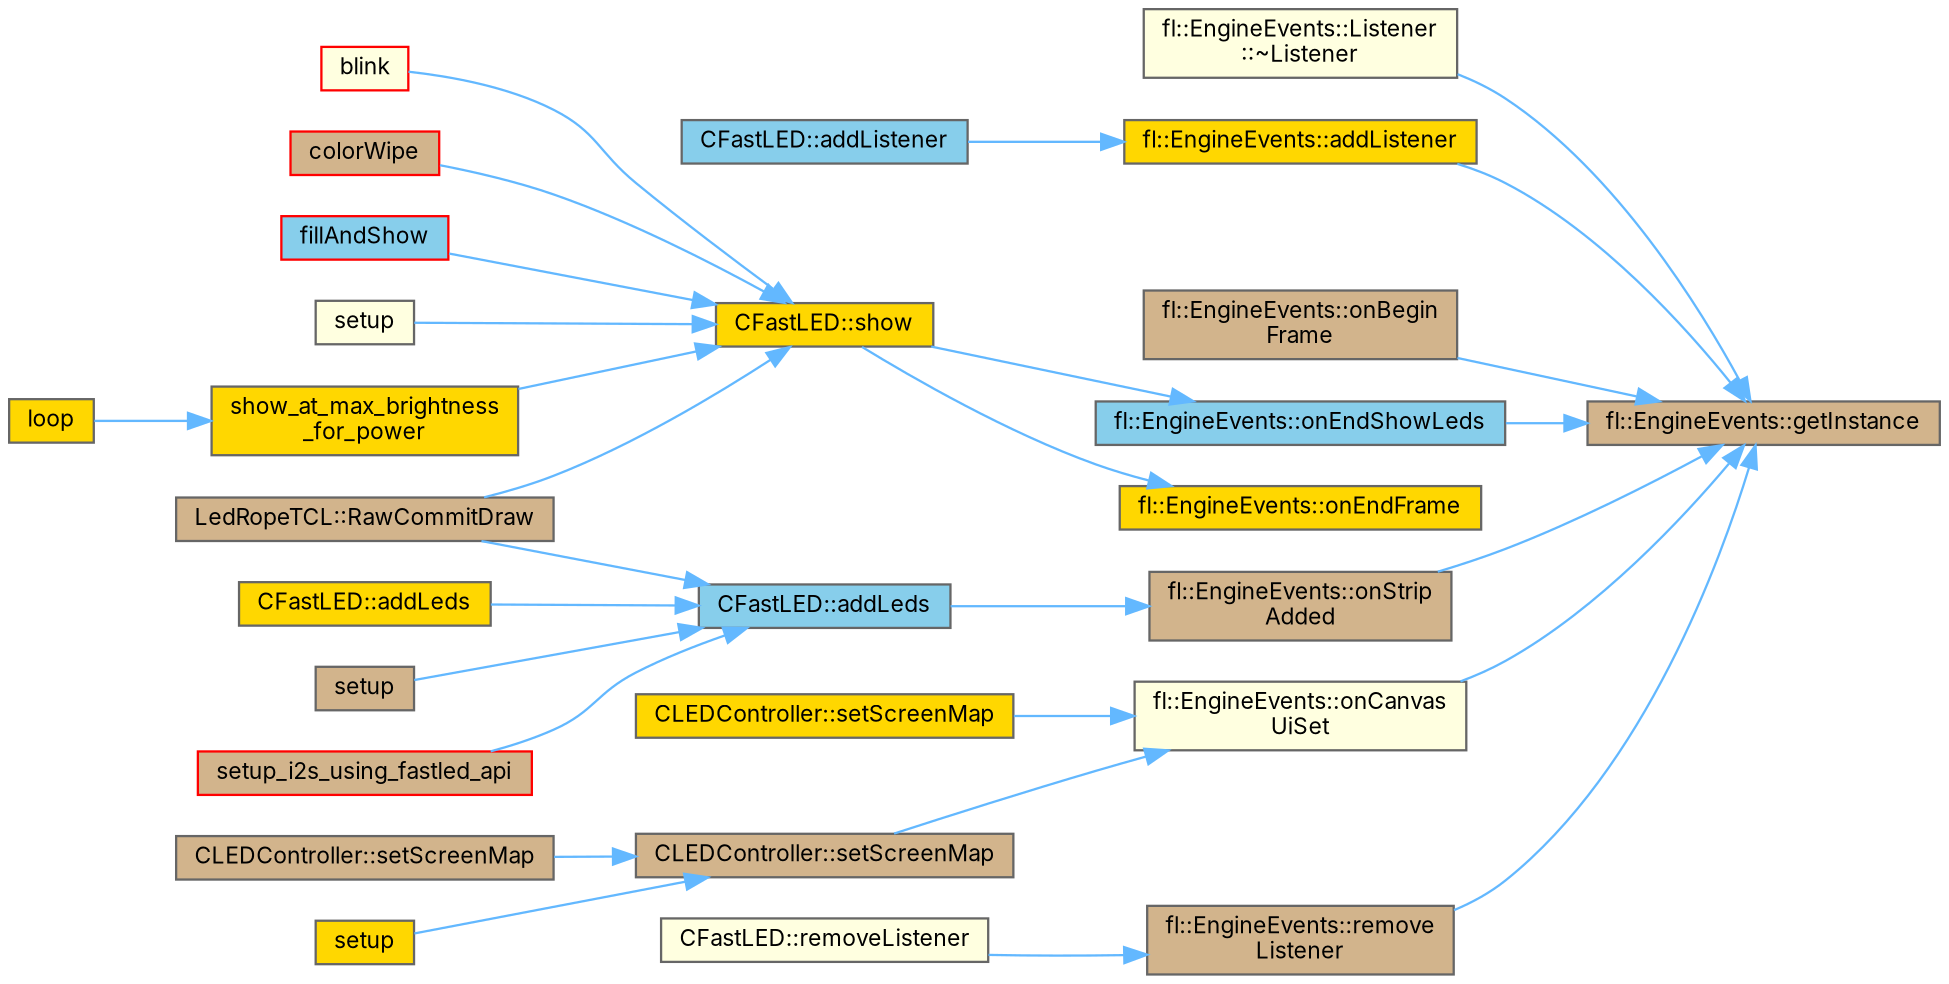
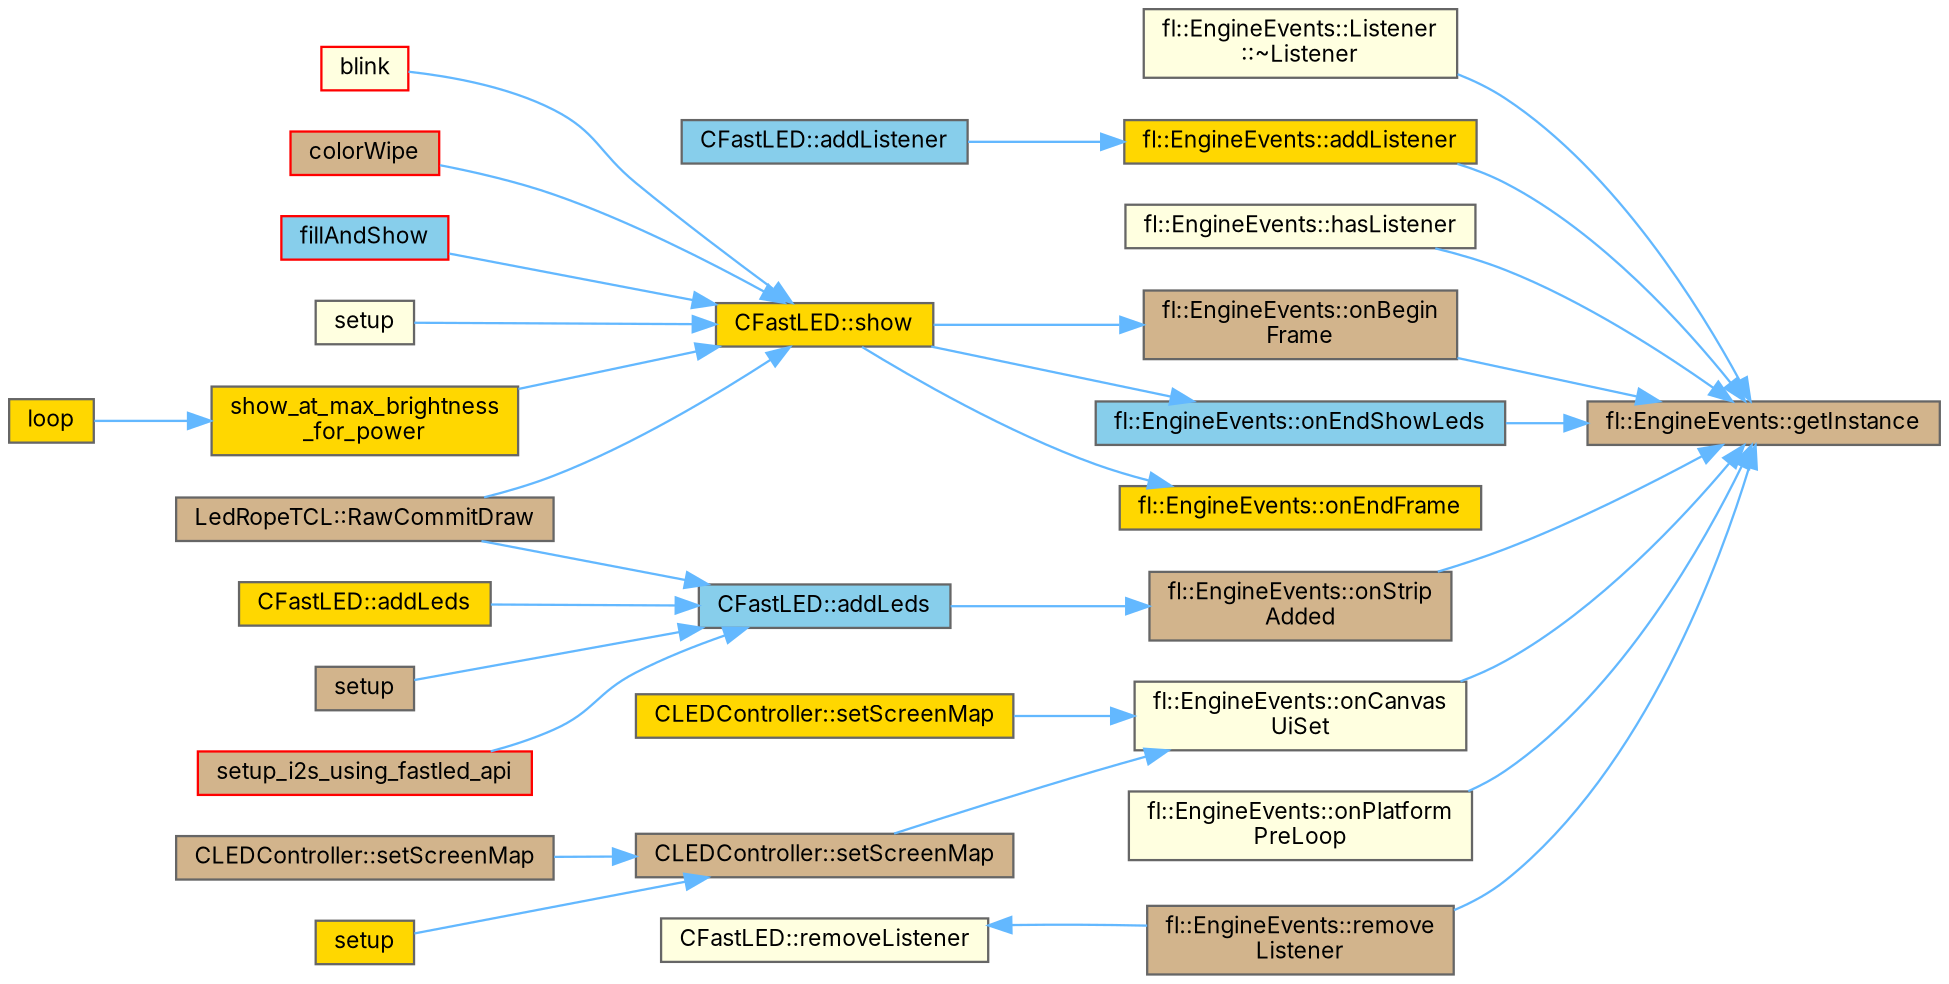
none -> (1300, 226)
none -> (1027, 325)
none -> (1300, 826)
(1056, 956) -> (1079, 925)
